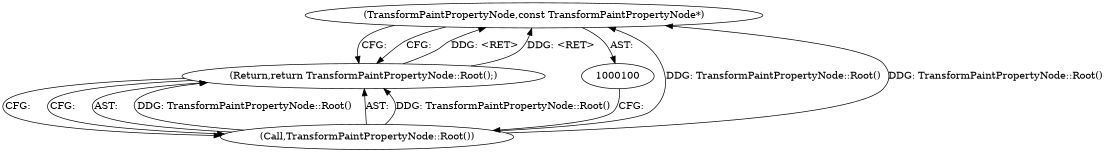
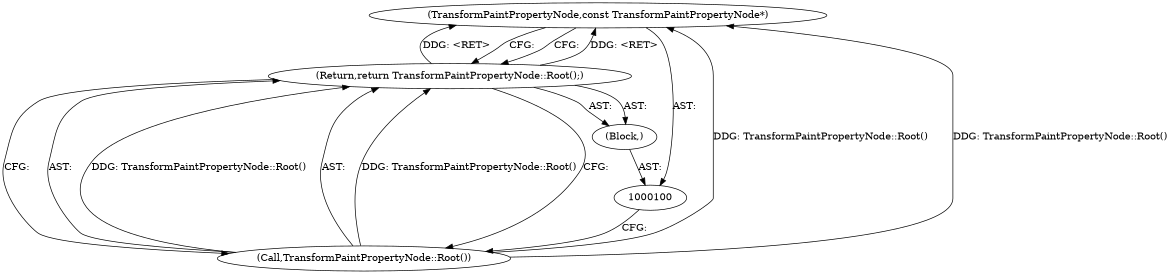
none -> (625, 137)
